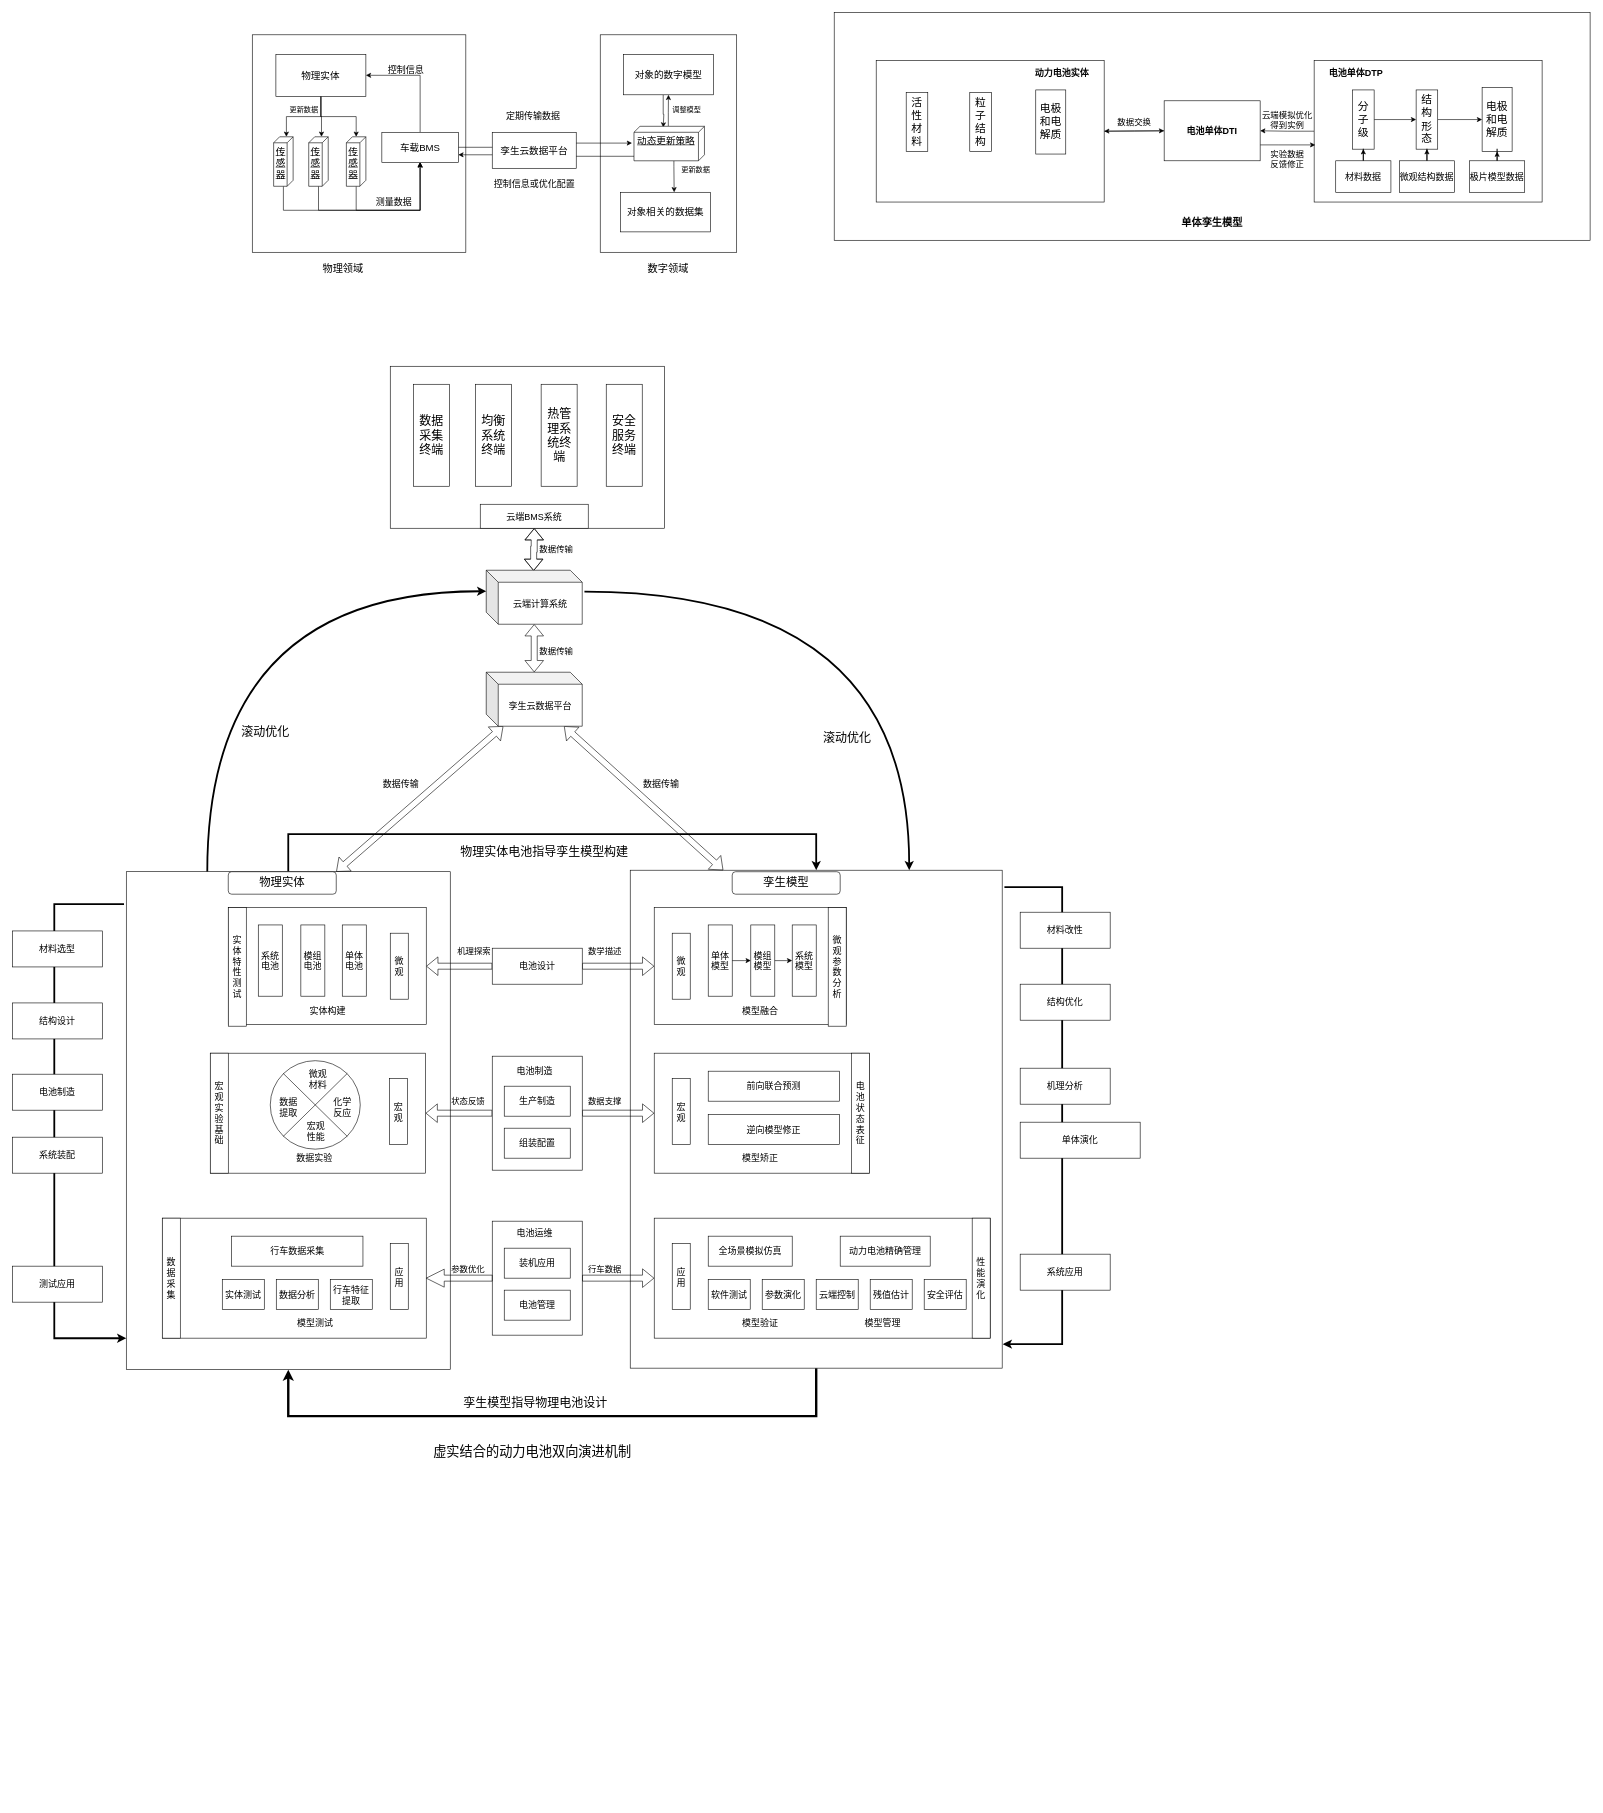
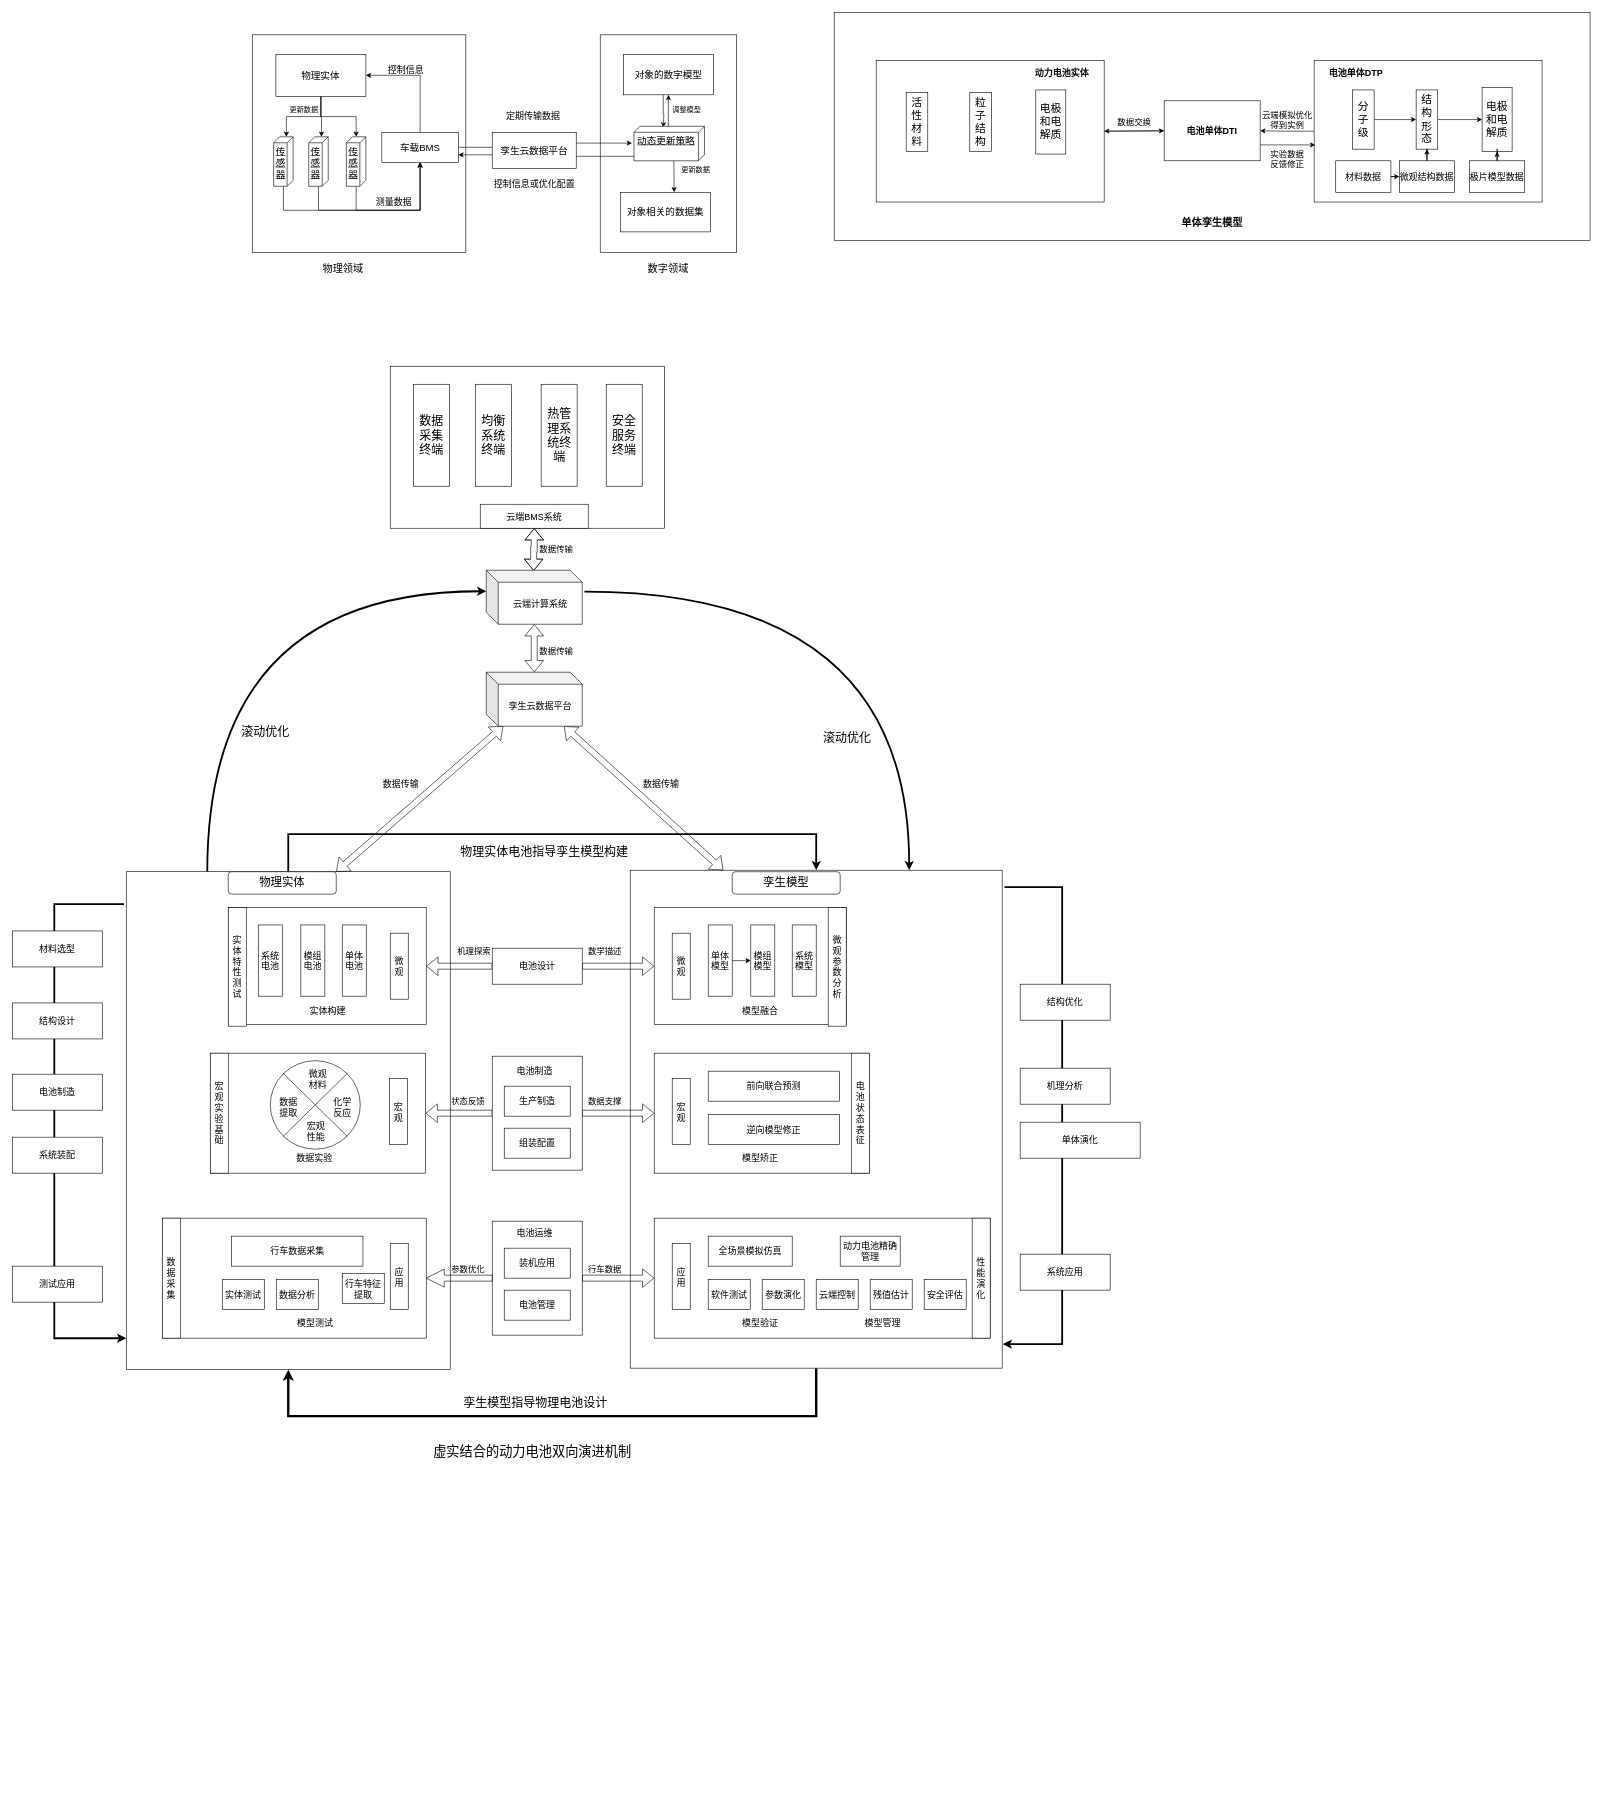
(1364, 153) -> (1398, 177)
(1065, 930) -> none
(781, 961) -> none
(885, 1251) -> (870, 1251)
(351, 1295) -> (363, 1289)
